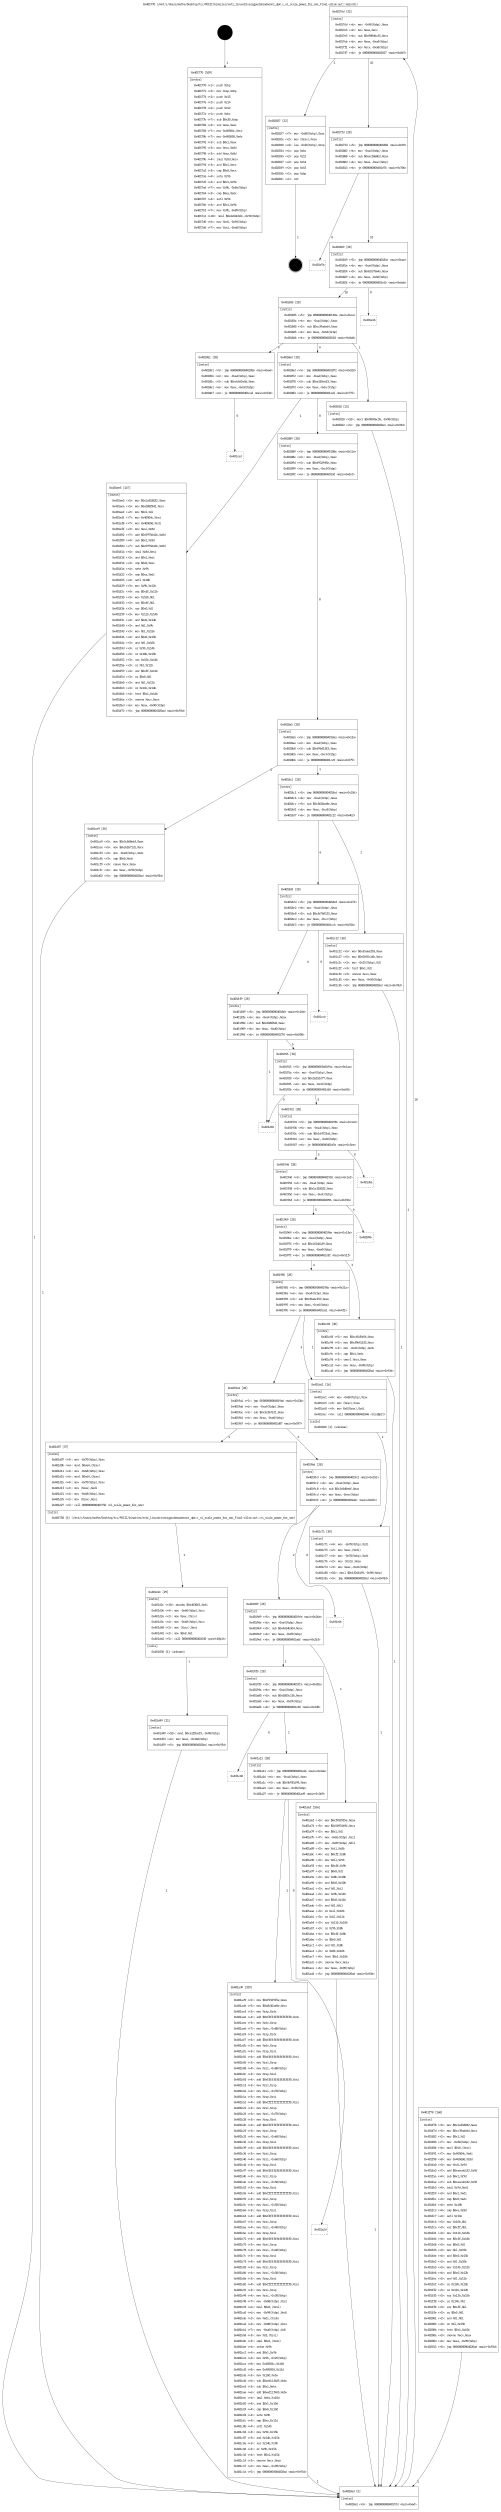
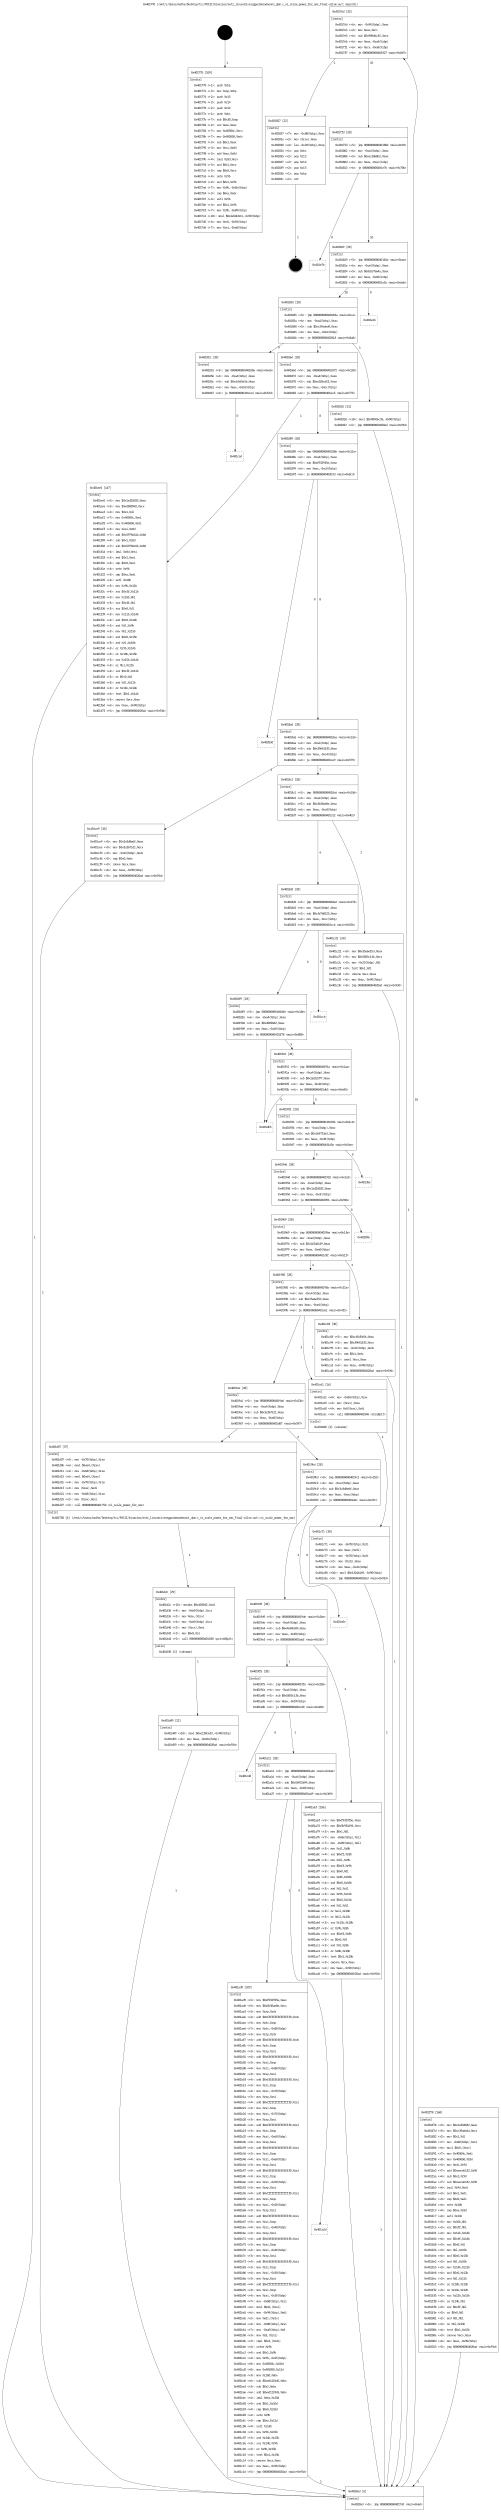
none -> (266, 742)
